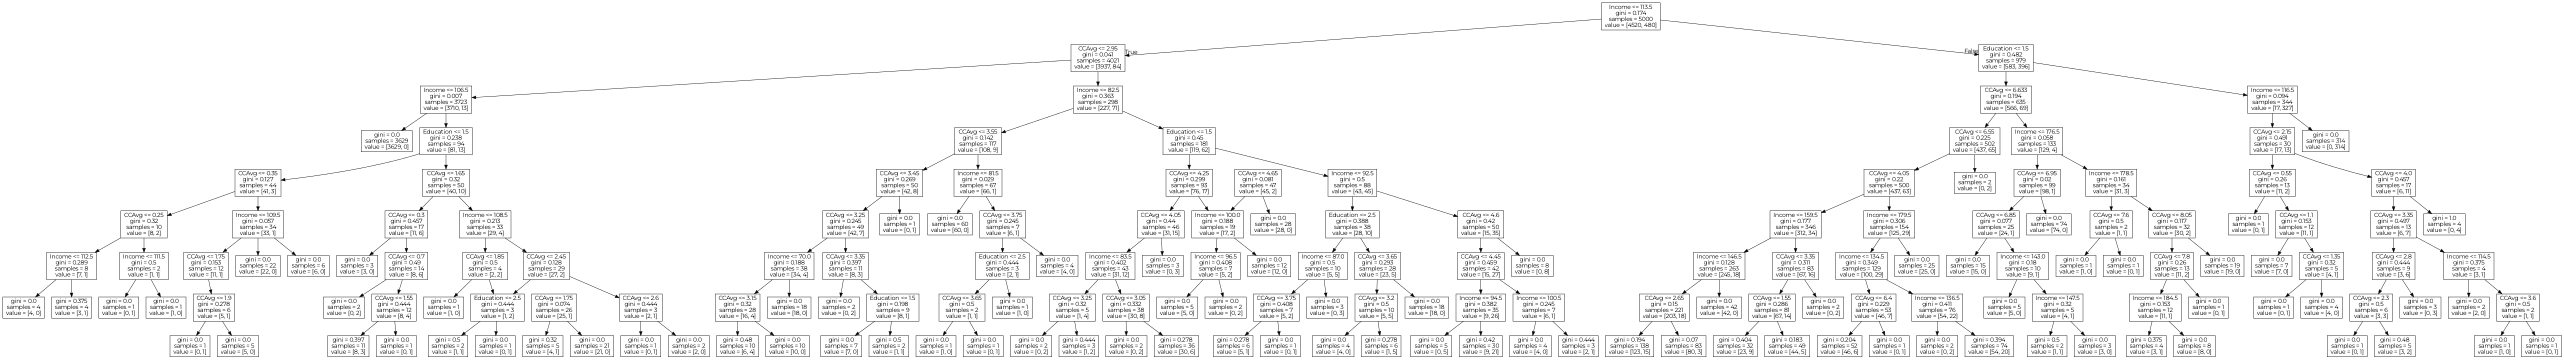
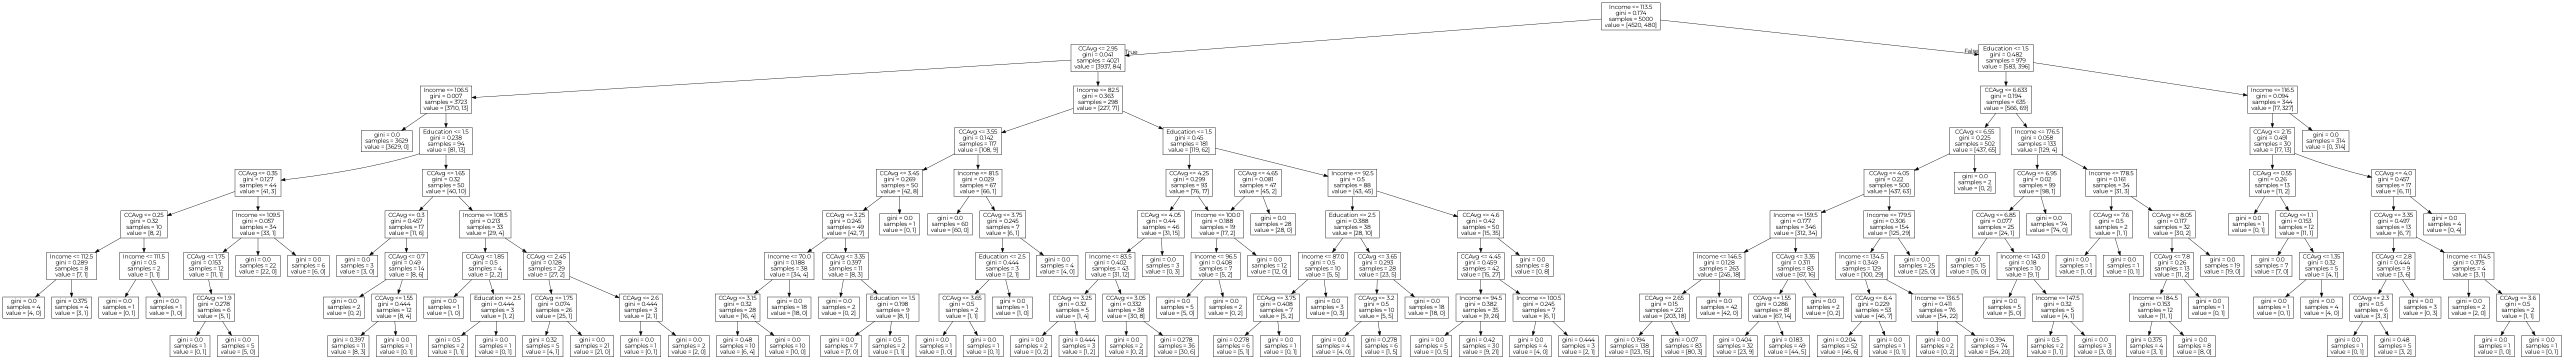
(2444, 224) -> (2444, 224)
(524, 285) -> (550, 285)
